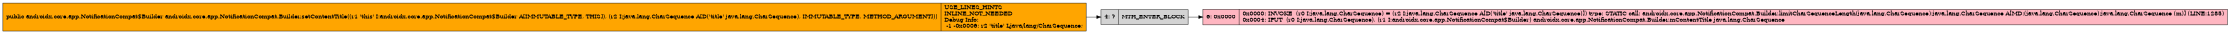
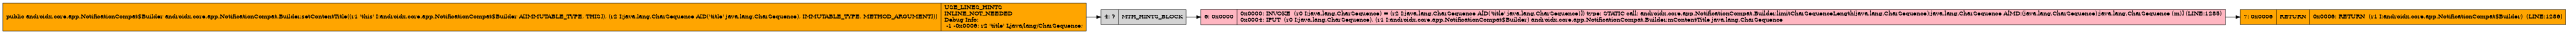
(1153, 17) -> (1152, 17)
none -> (2403, 17)
